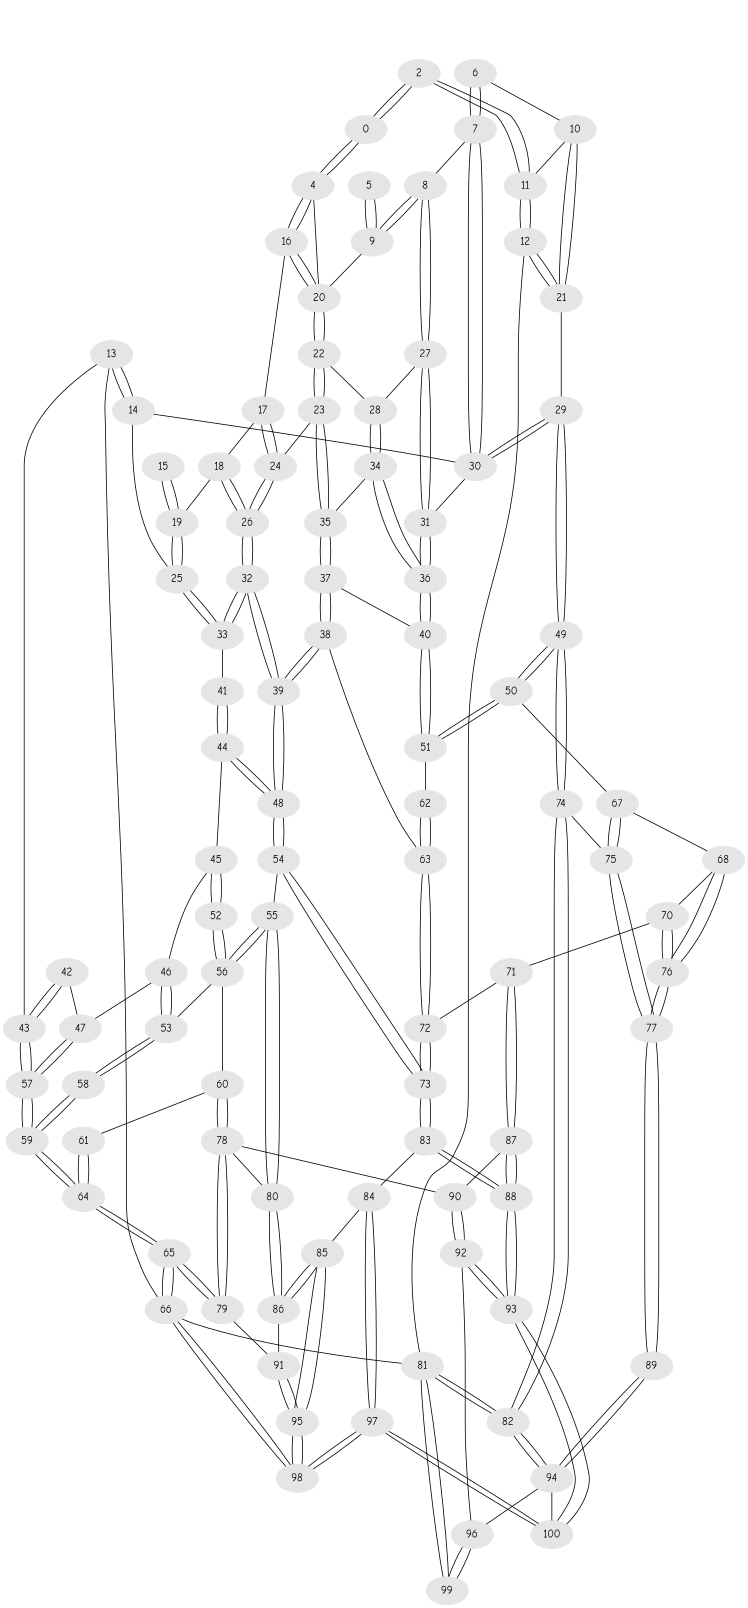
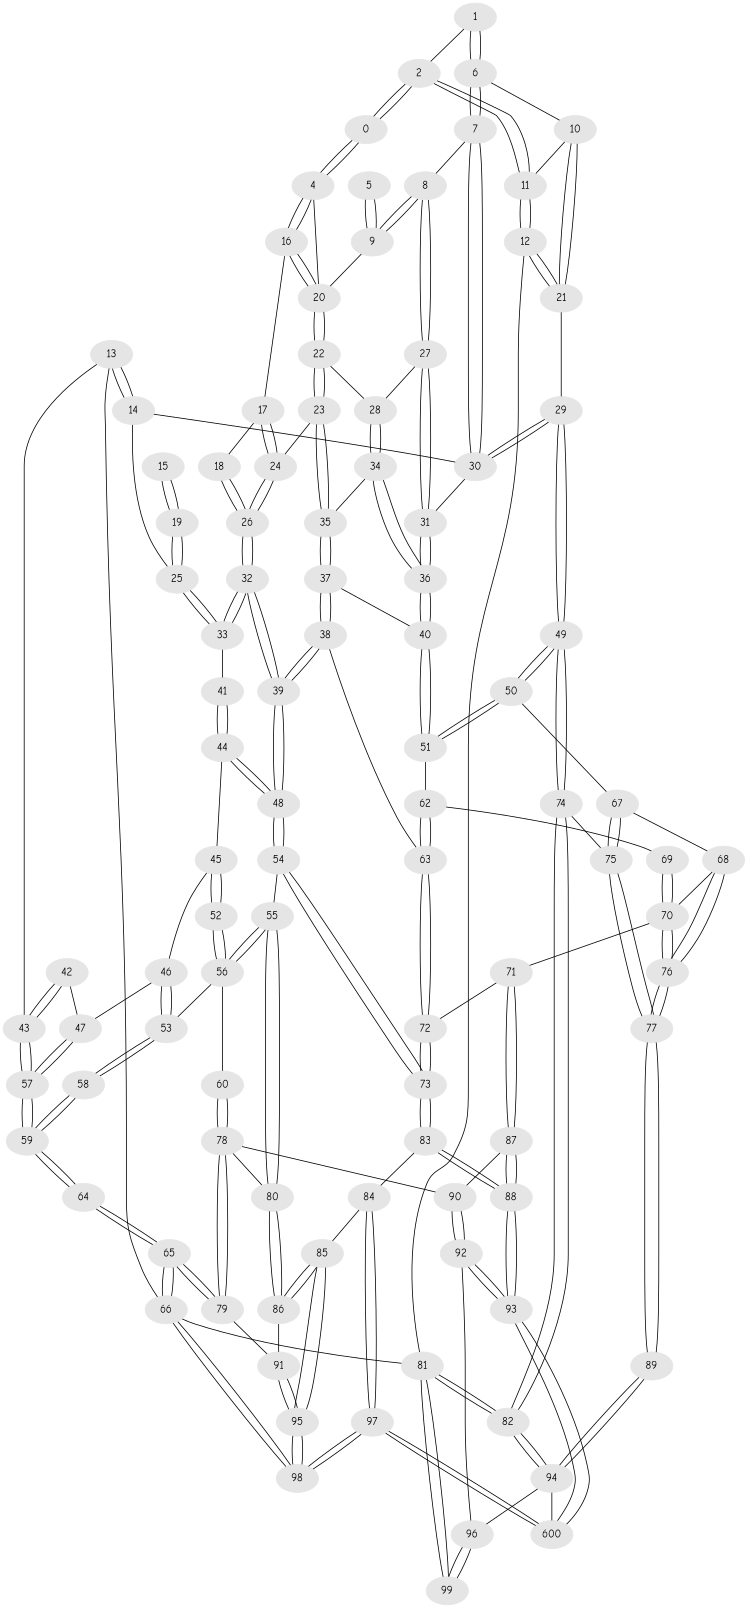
none -> (475, 17)
(198, 495) -> none
none -> (667, 860)
(84, 1141) -> none
(552, 1535) -> (552, 1535)
